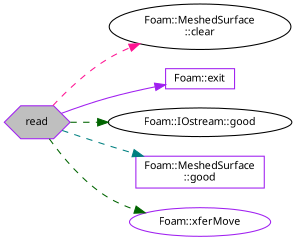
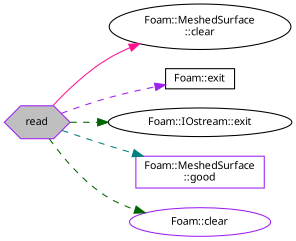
(88, 73) -> (88, 73)
(200, 79) -> (200, 79)
(108, 98) -> (108, 98)
(200, 122) -> (200, 122)
(200, 222) -> (200, 222)
